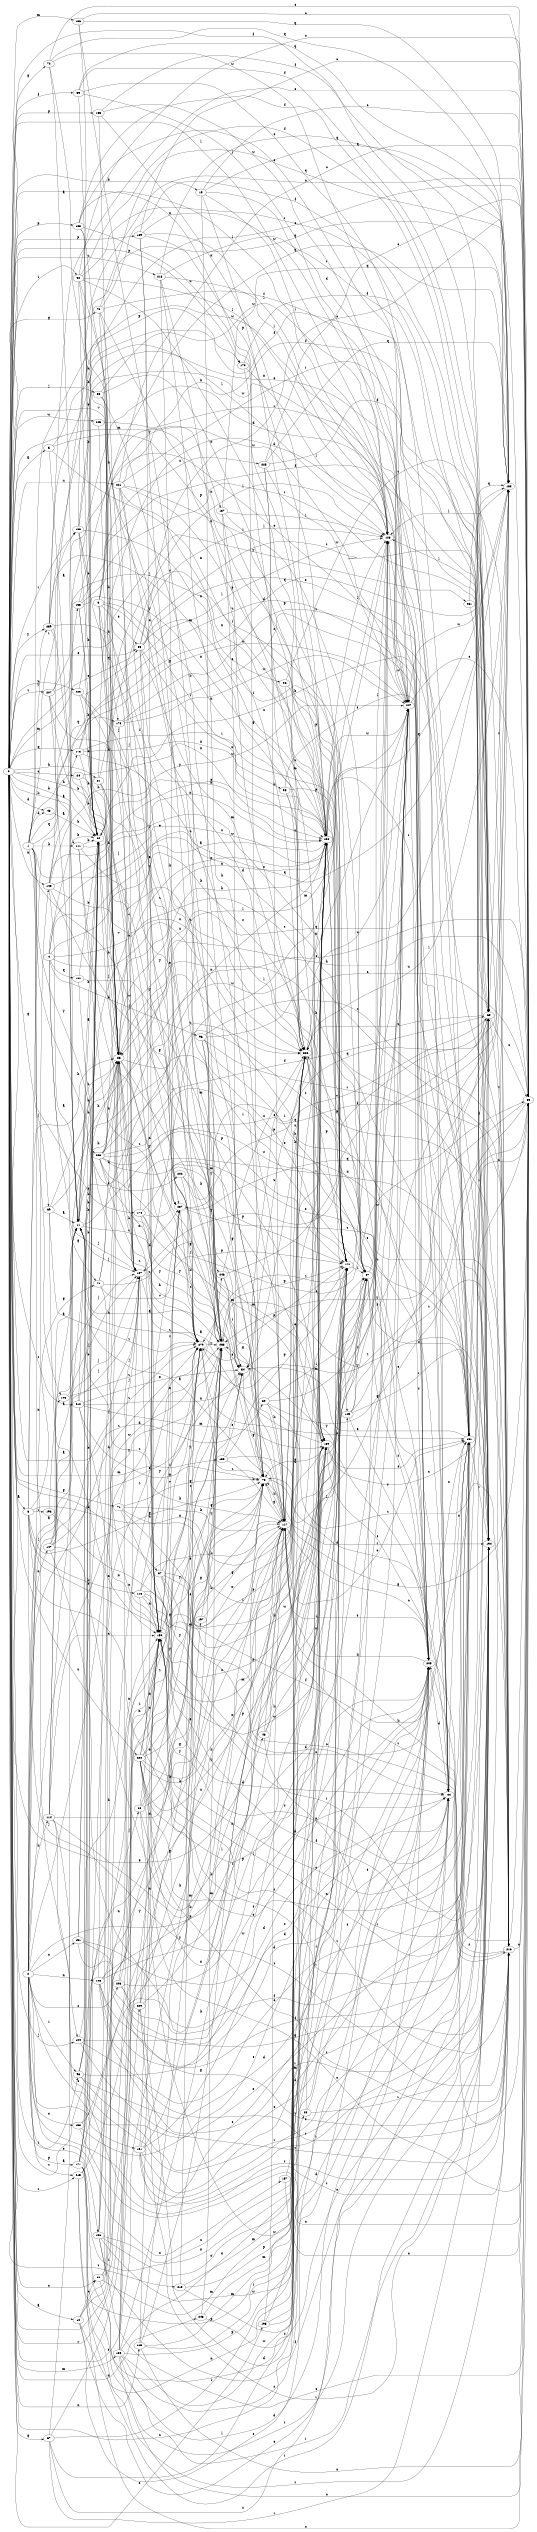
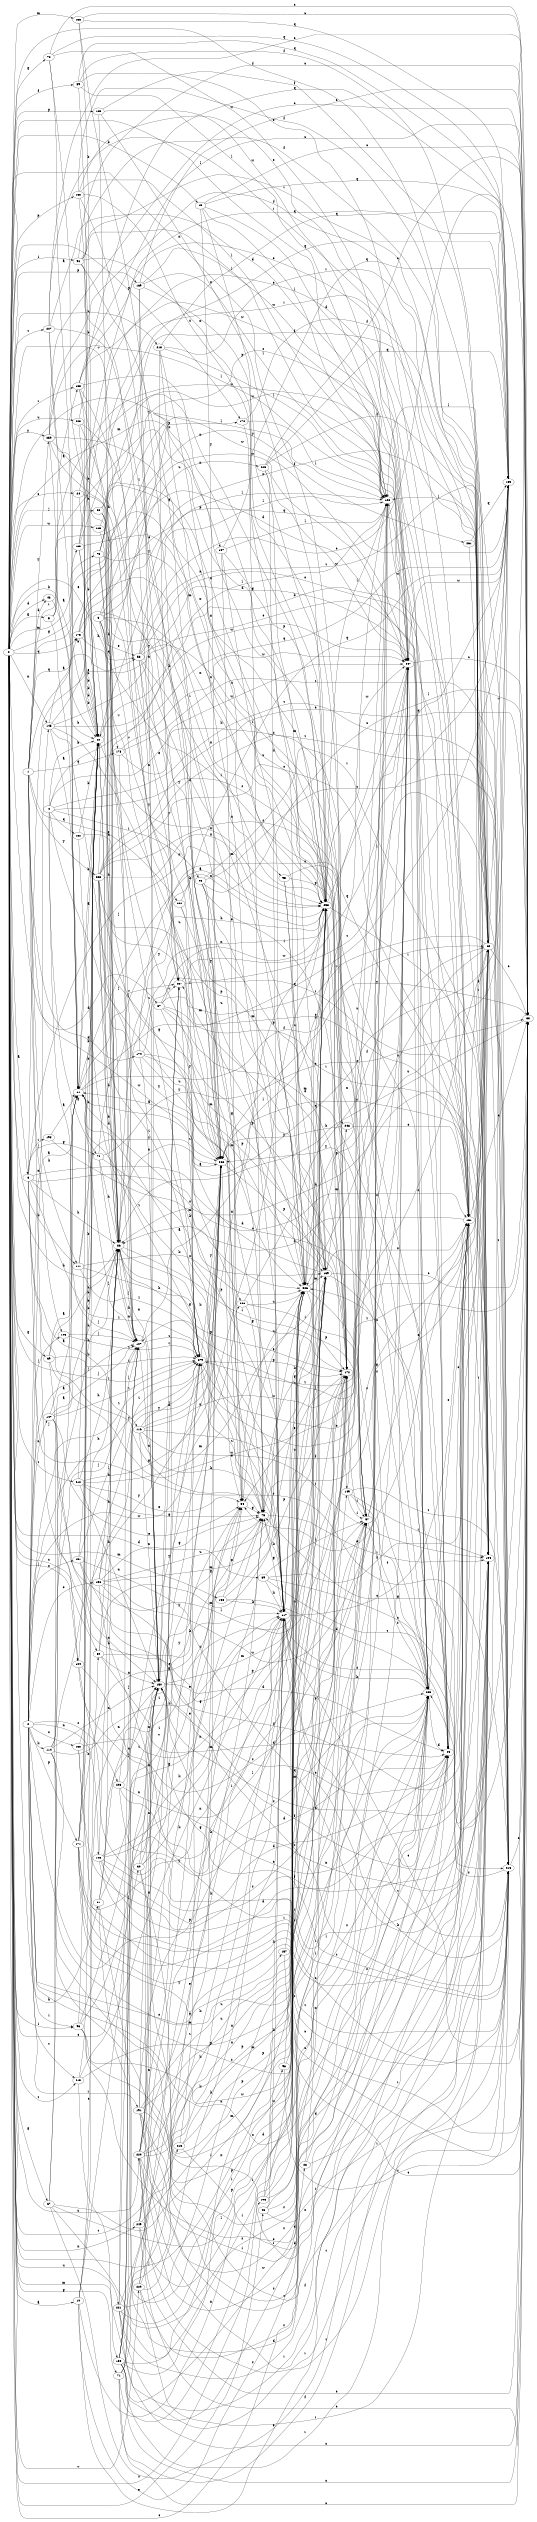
(38, 500) -> (137, 548)
(167, 798) -> none
(232, 1324) -> (352, 1345)
(201, 1620) -> none
(303, 1719) -> (336, 1201)
none -> (293, 1733)
(107, 1752) -> (79, 1300)
(211, 2256) -> (211, 1568)
